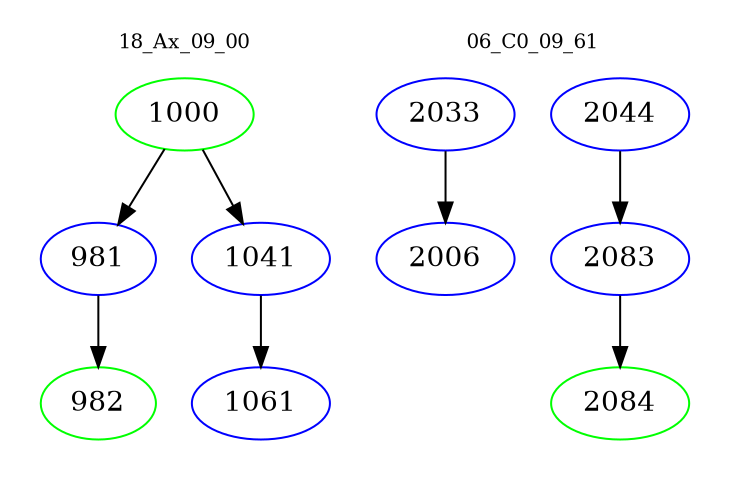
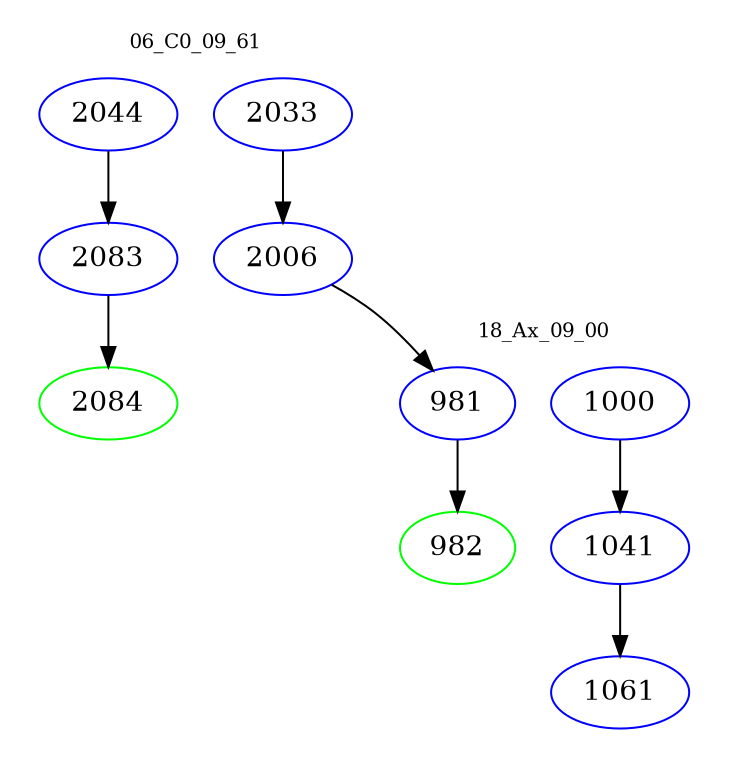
(185, 114) -> (620, 403)
(147, 178) -> (396, 331)
